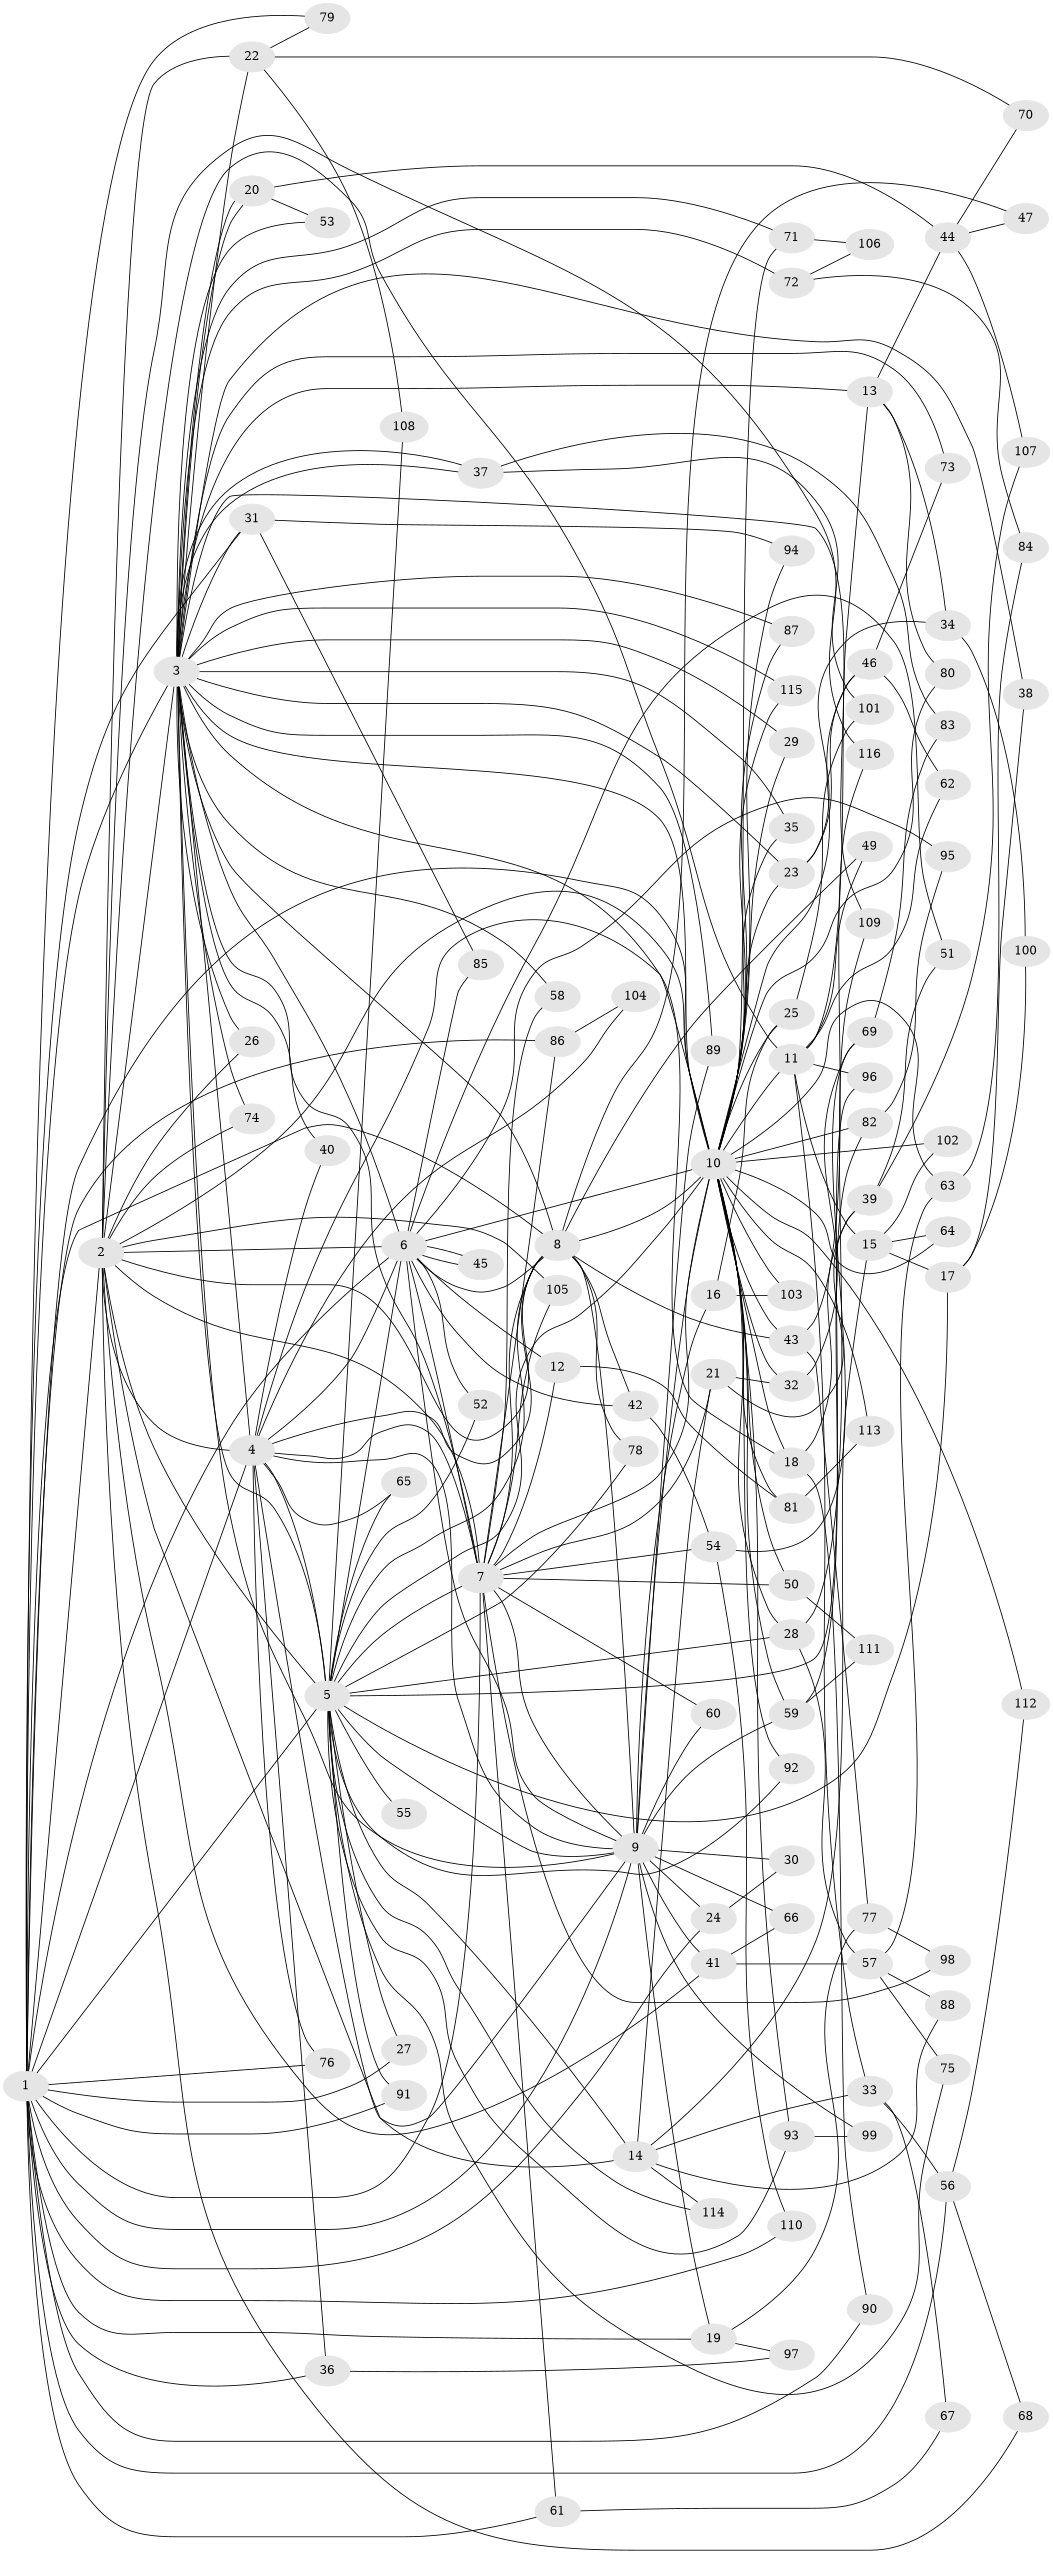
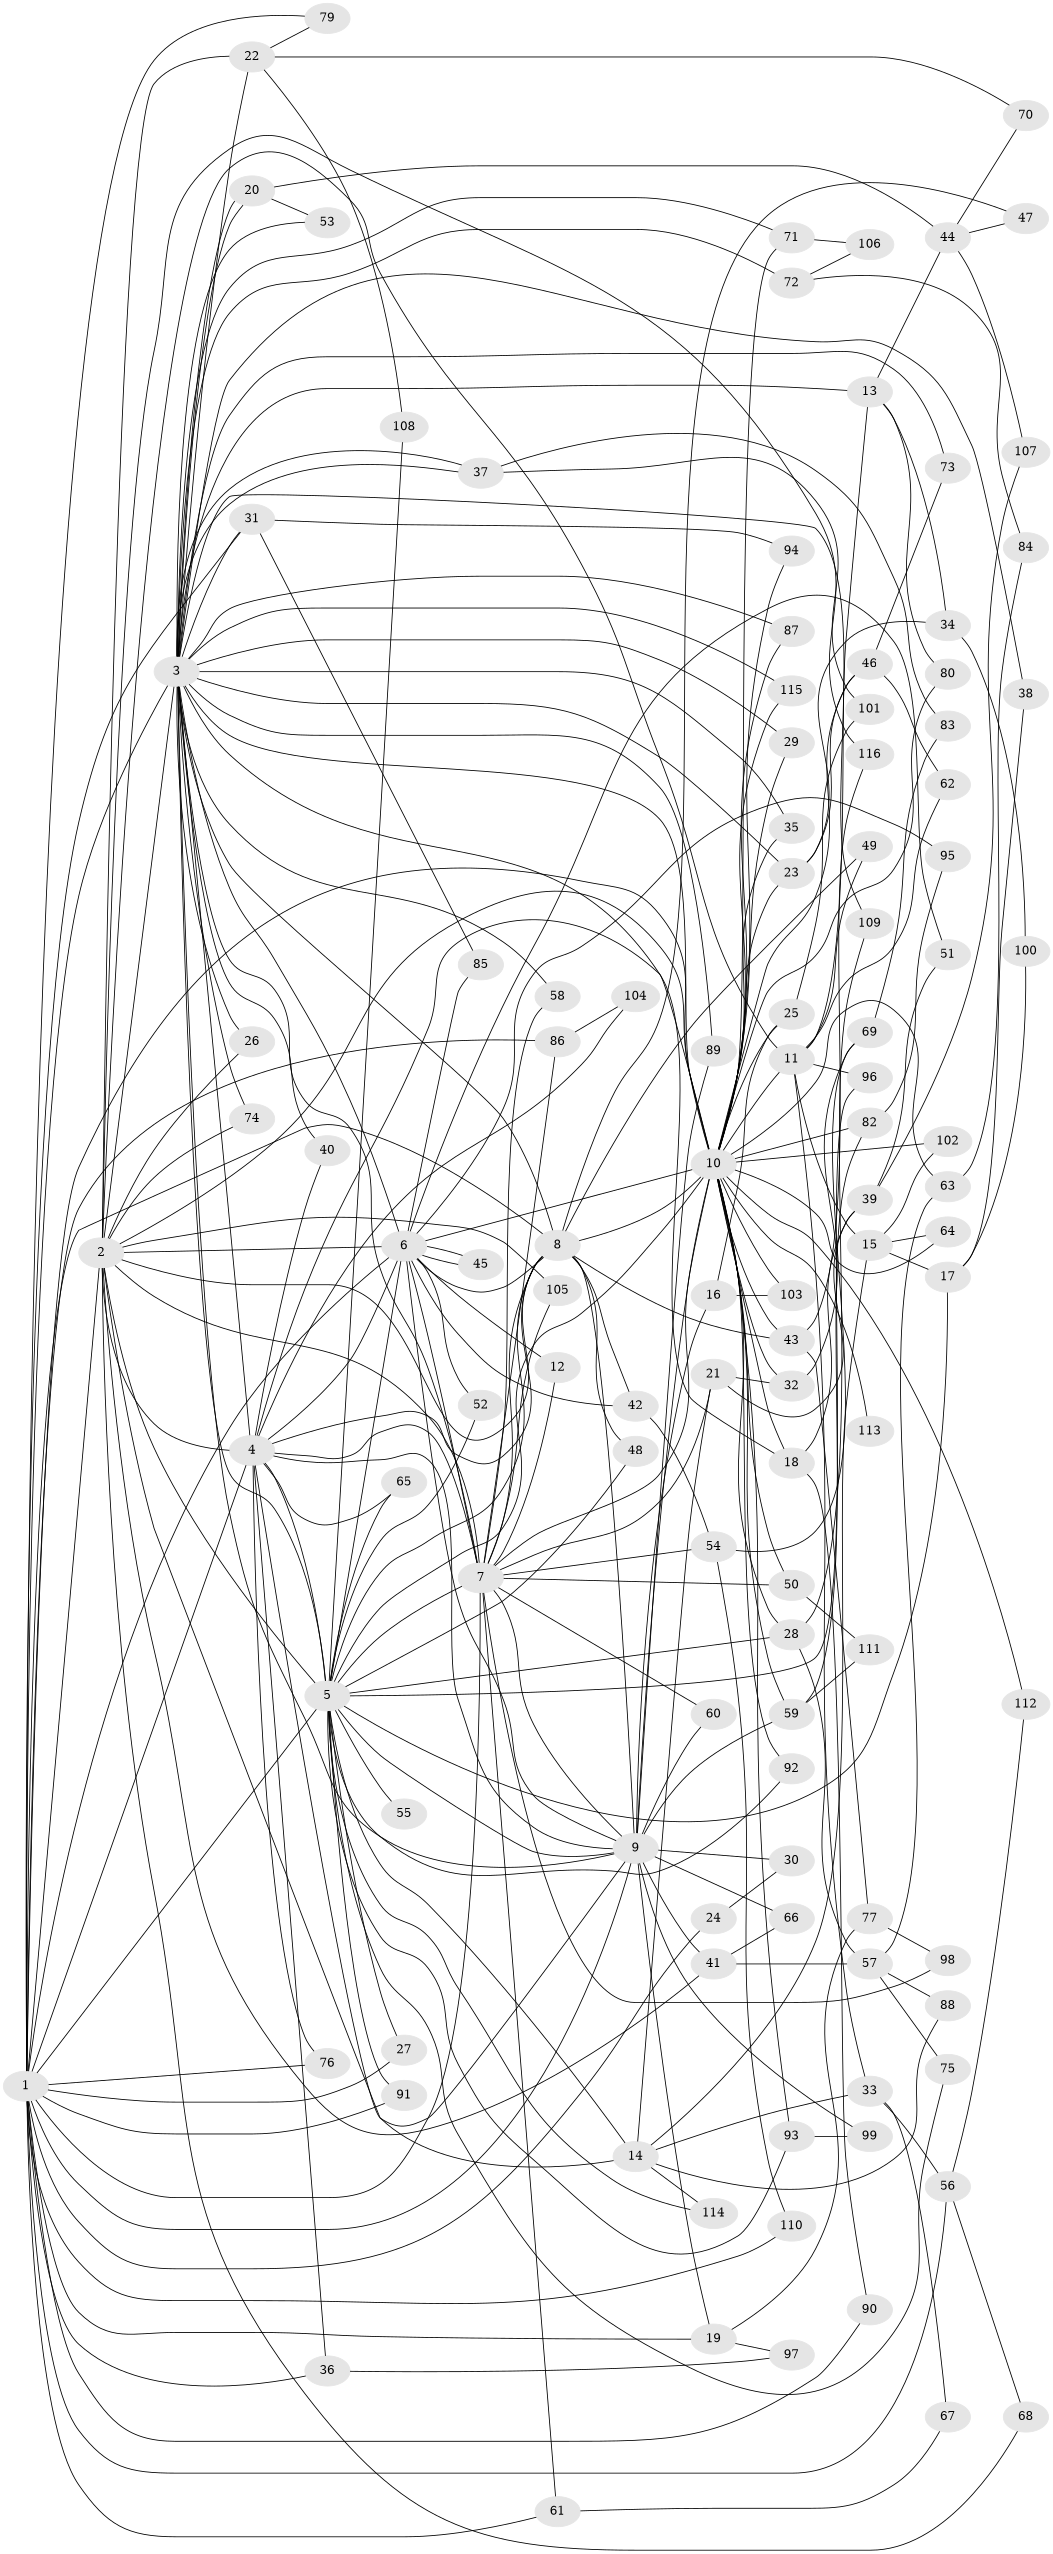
(636, 1451) -> (636, 1451)
(792, 1508) -> none
(675, 1884) -> none
